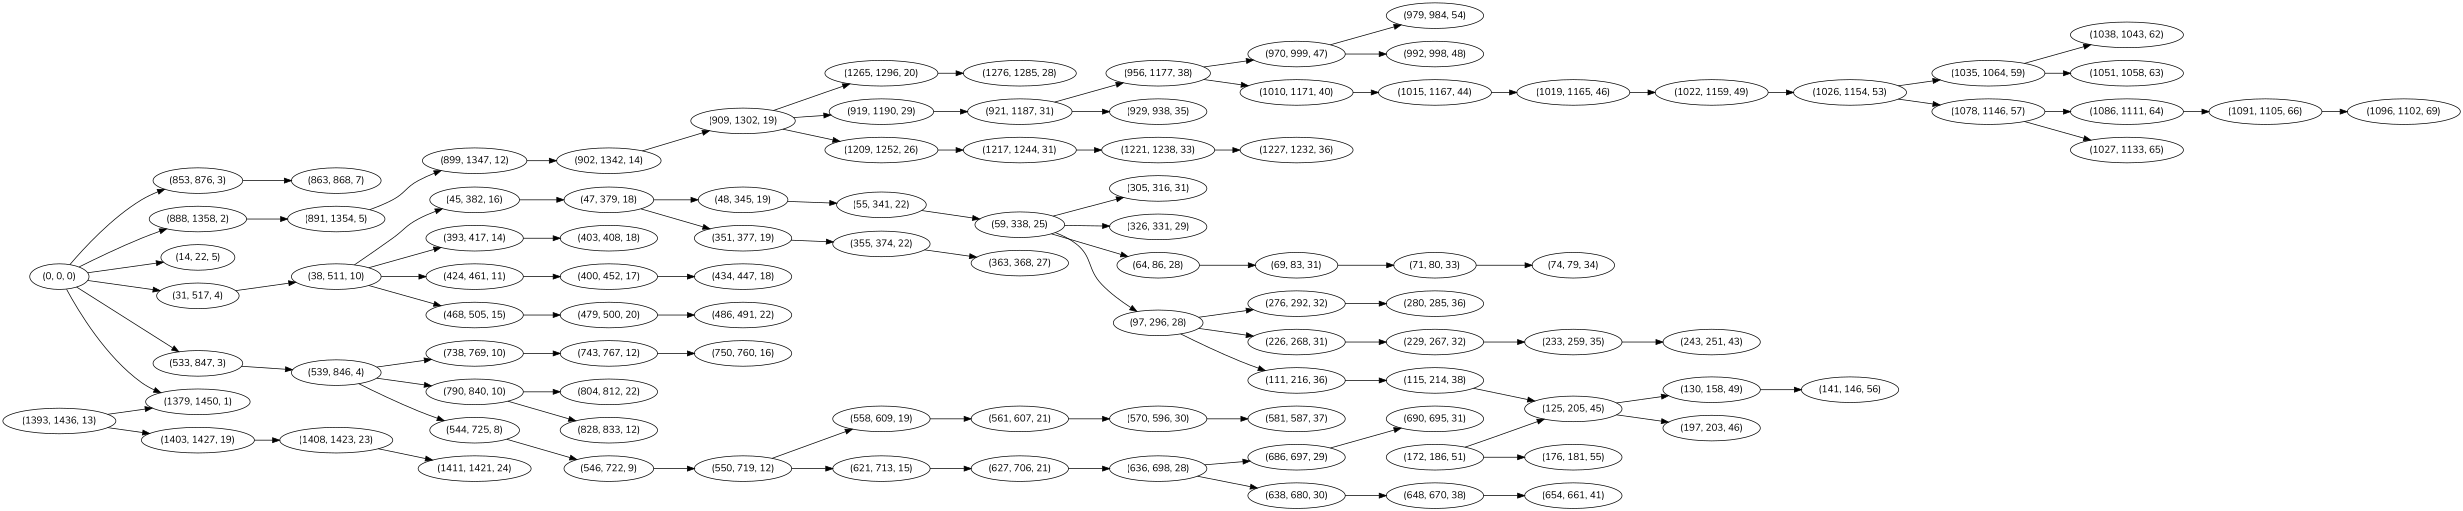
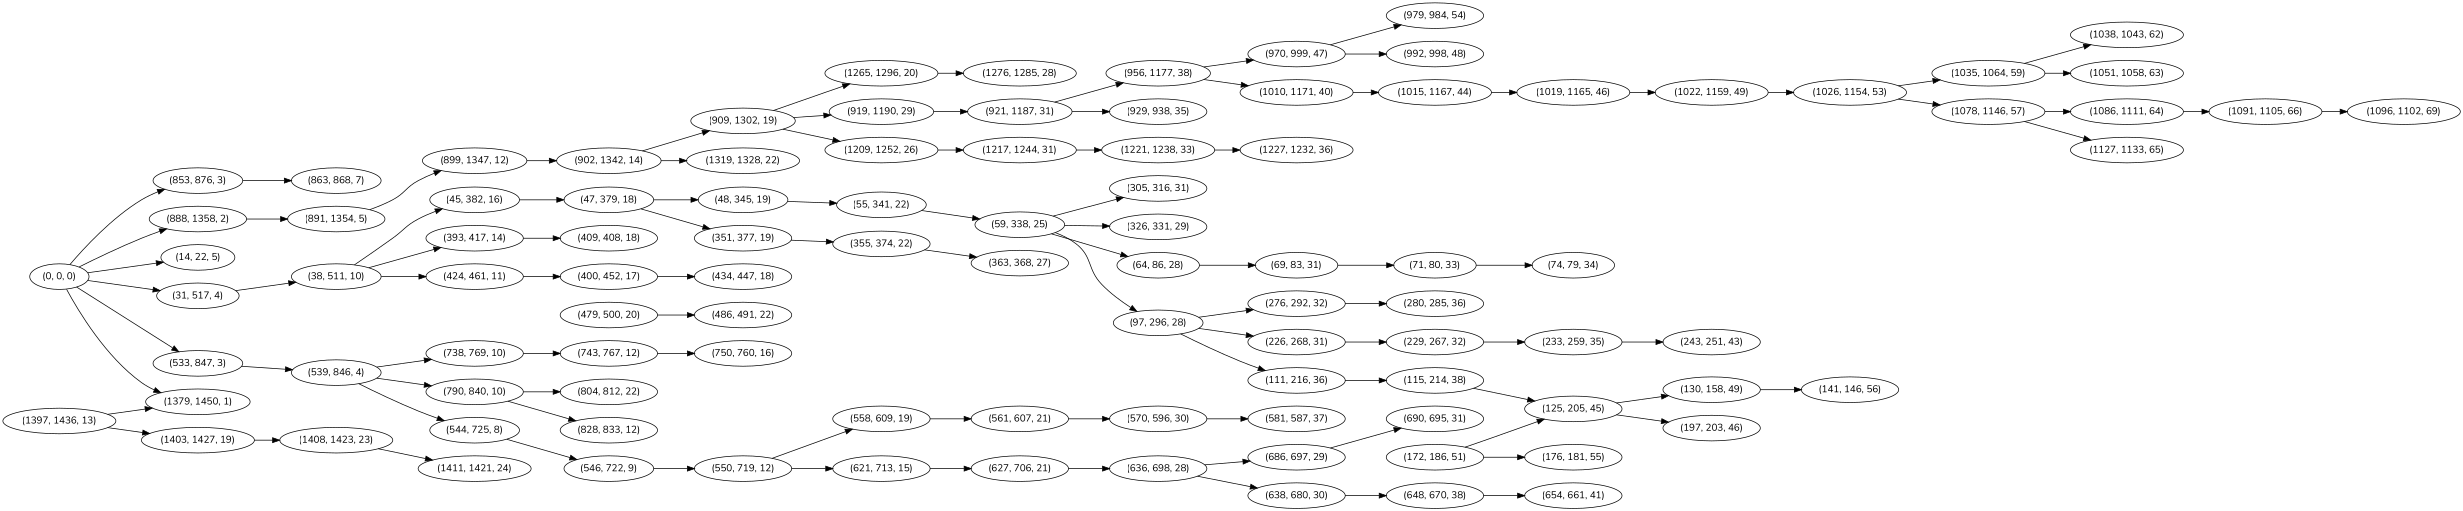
(2127, 150) -> (2127, 150)
none -> (743, 161)
(609, 238) -> (609, 238)
(475, 315) -> none
(59, 421) -> (59, 421)
